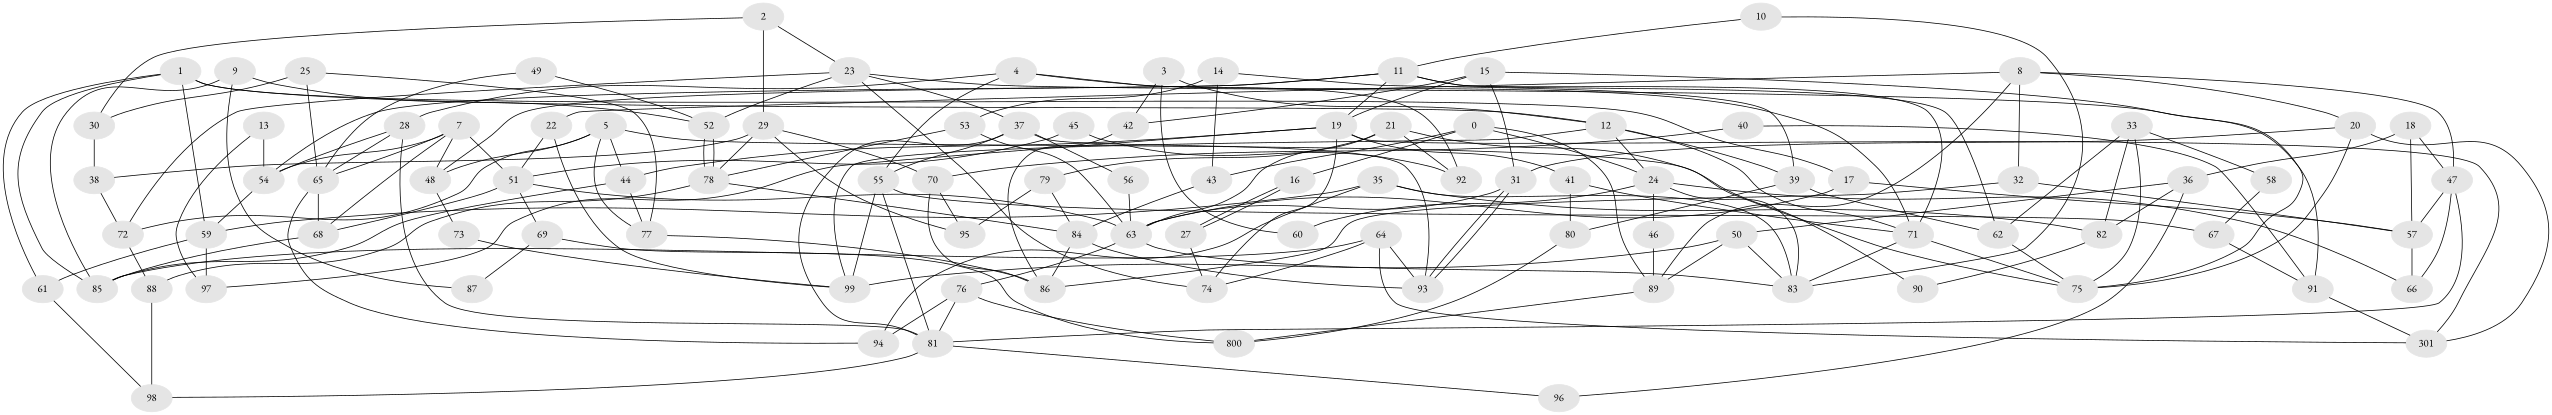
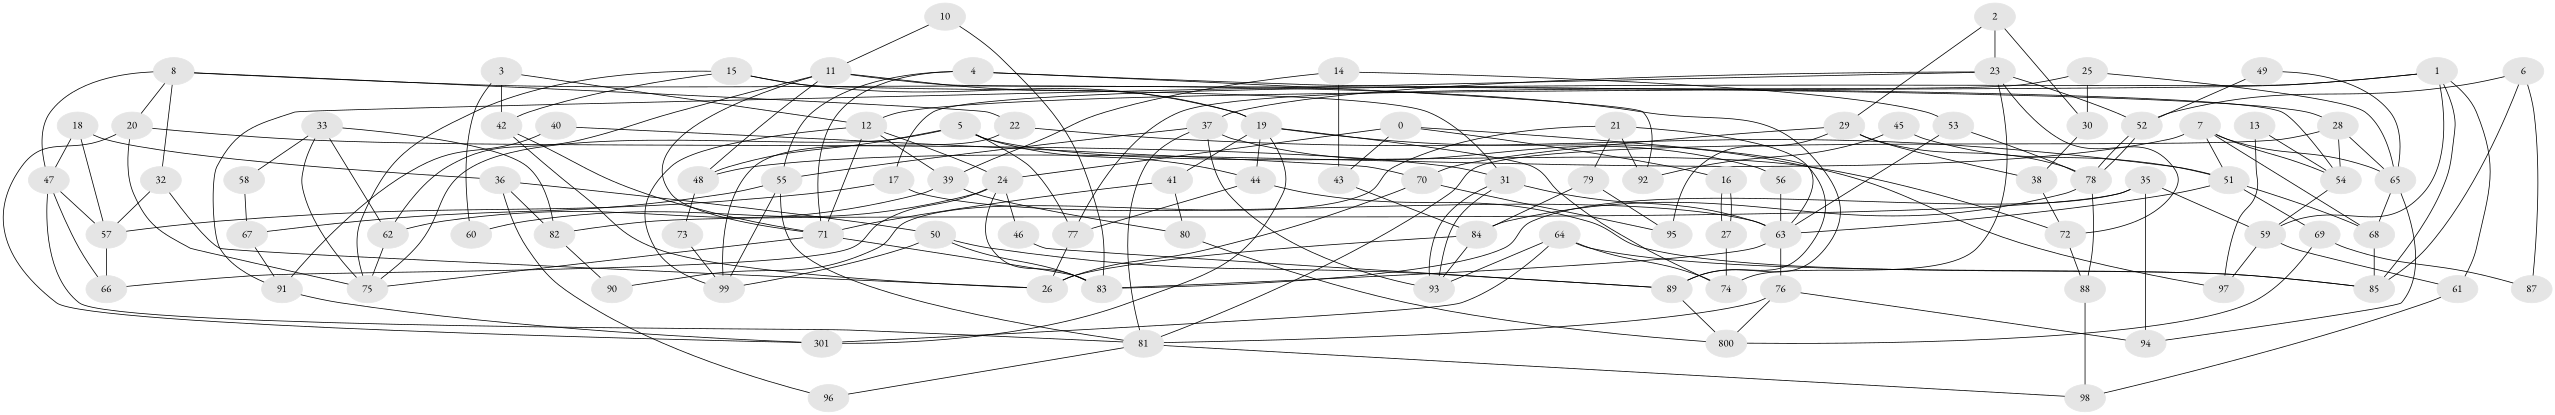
(235, 71) -> (2523, 71)
none -> (634, 189)
(1045, 289) -> (1047, 289)
